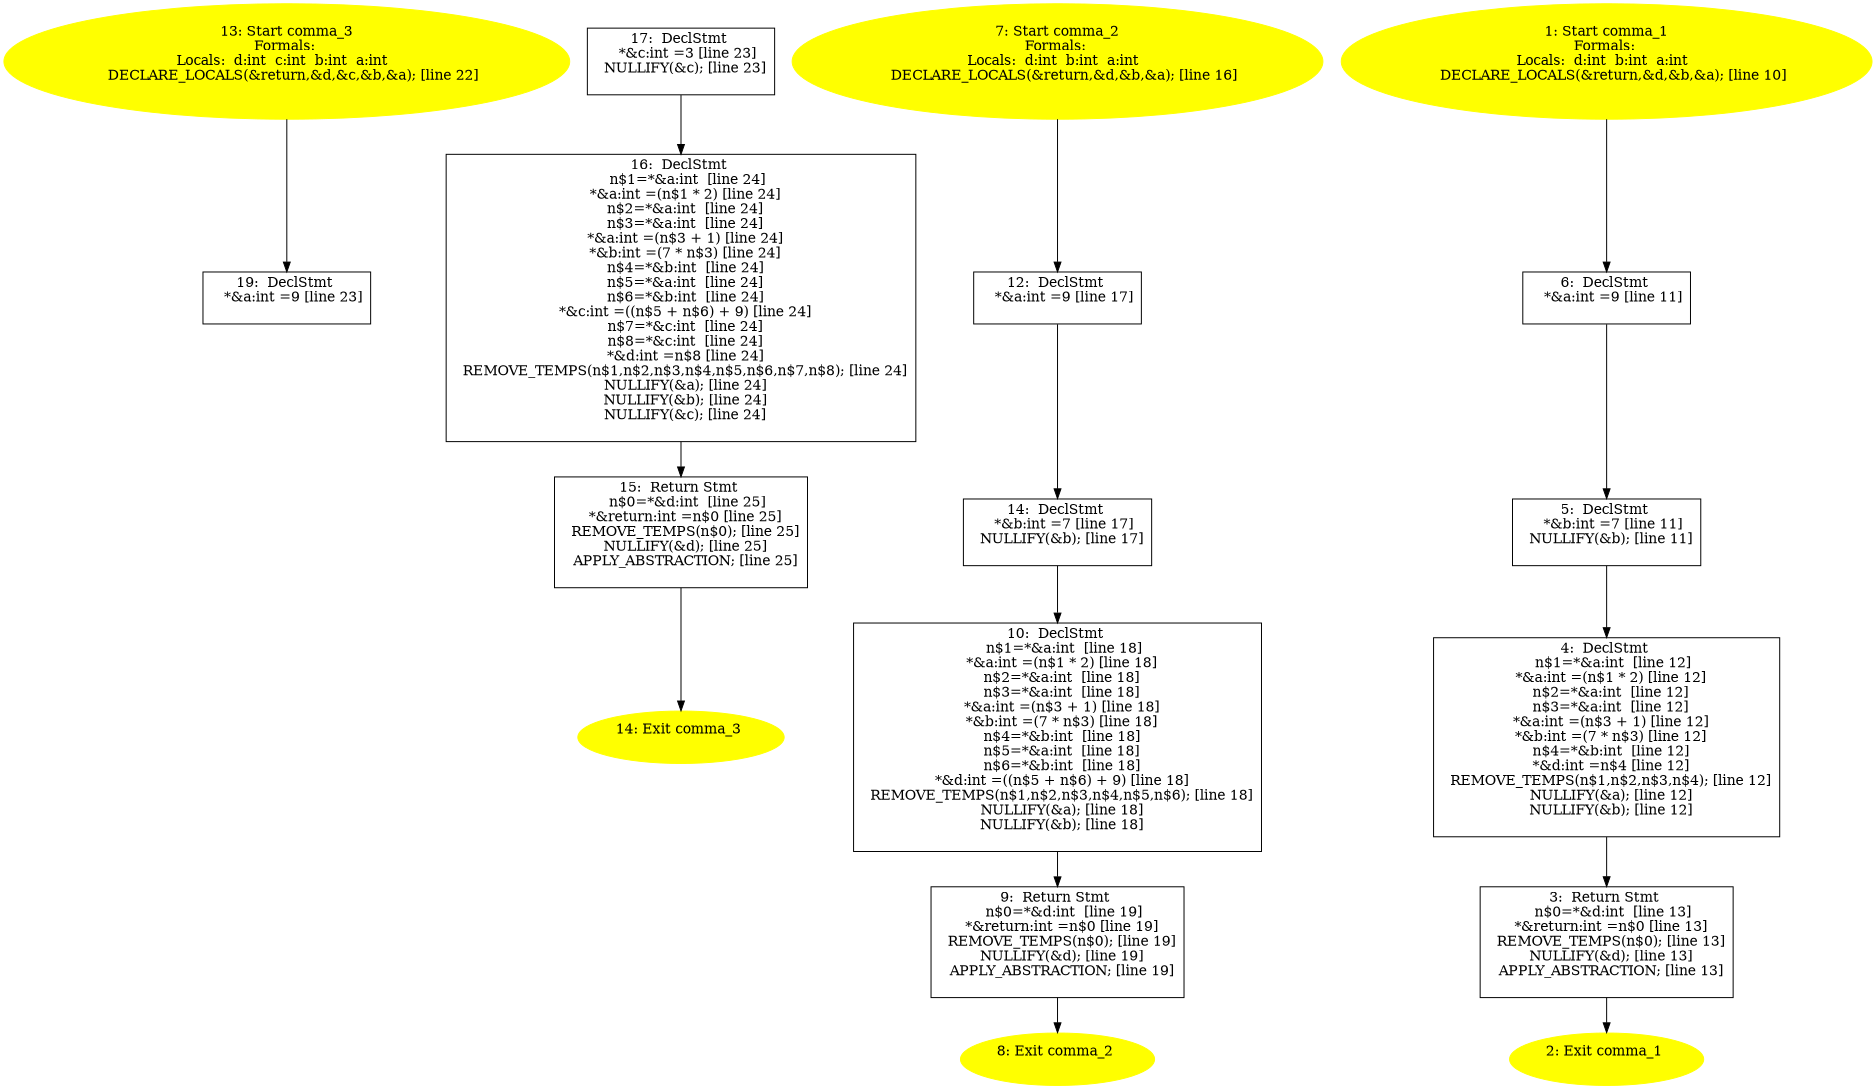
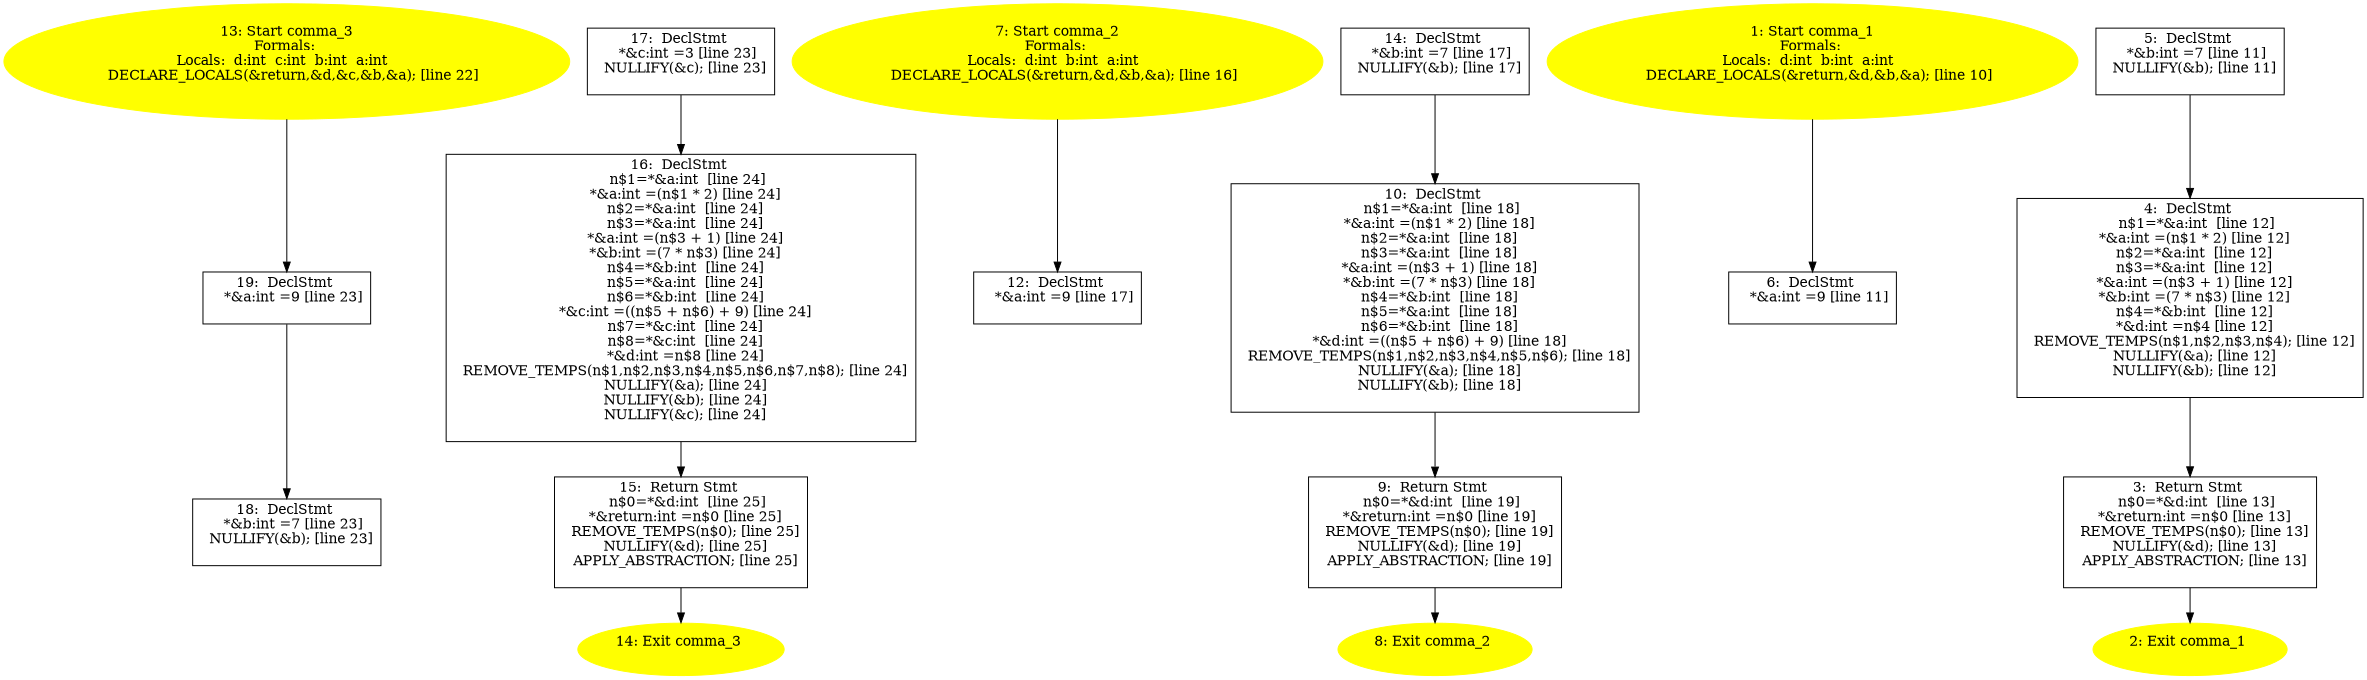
(1058, 407) -> none
(1607, 407) -> none
none -> (287, 532)
